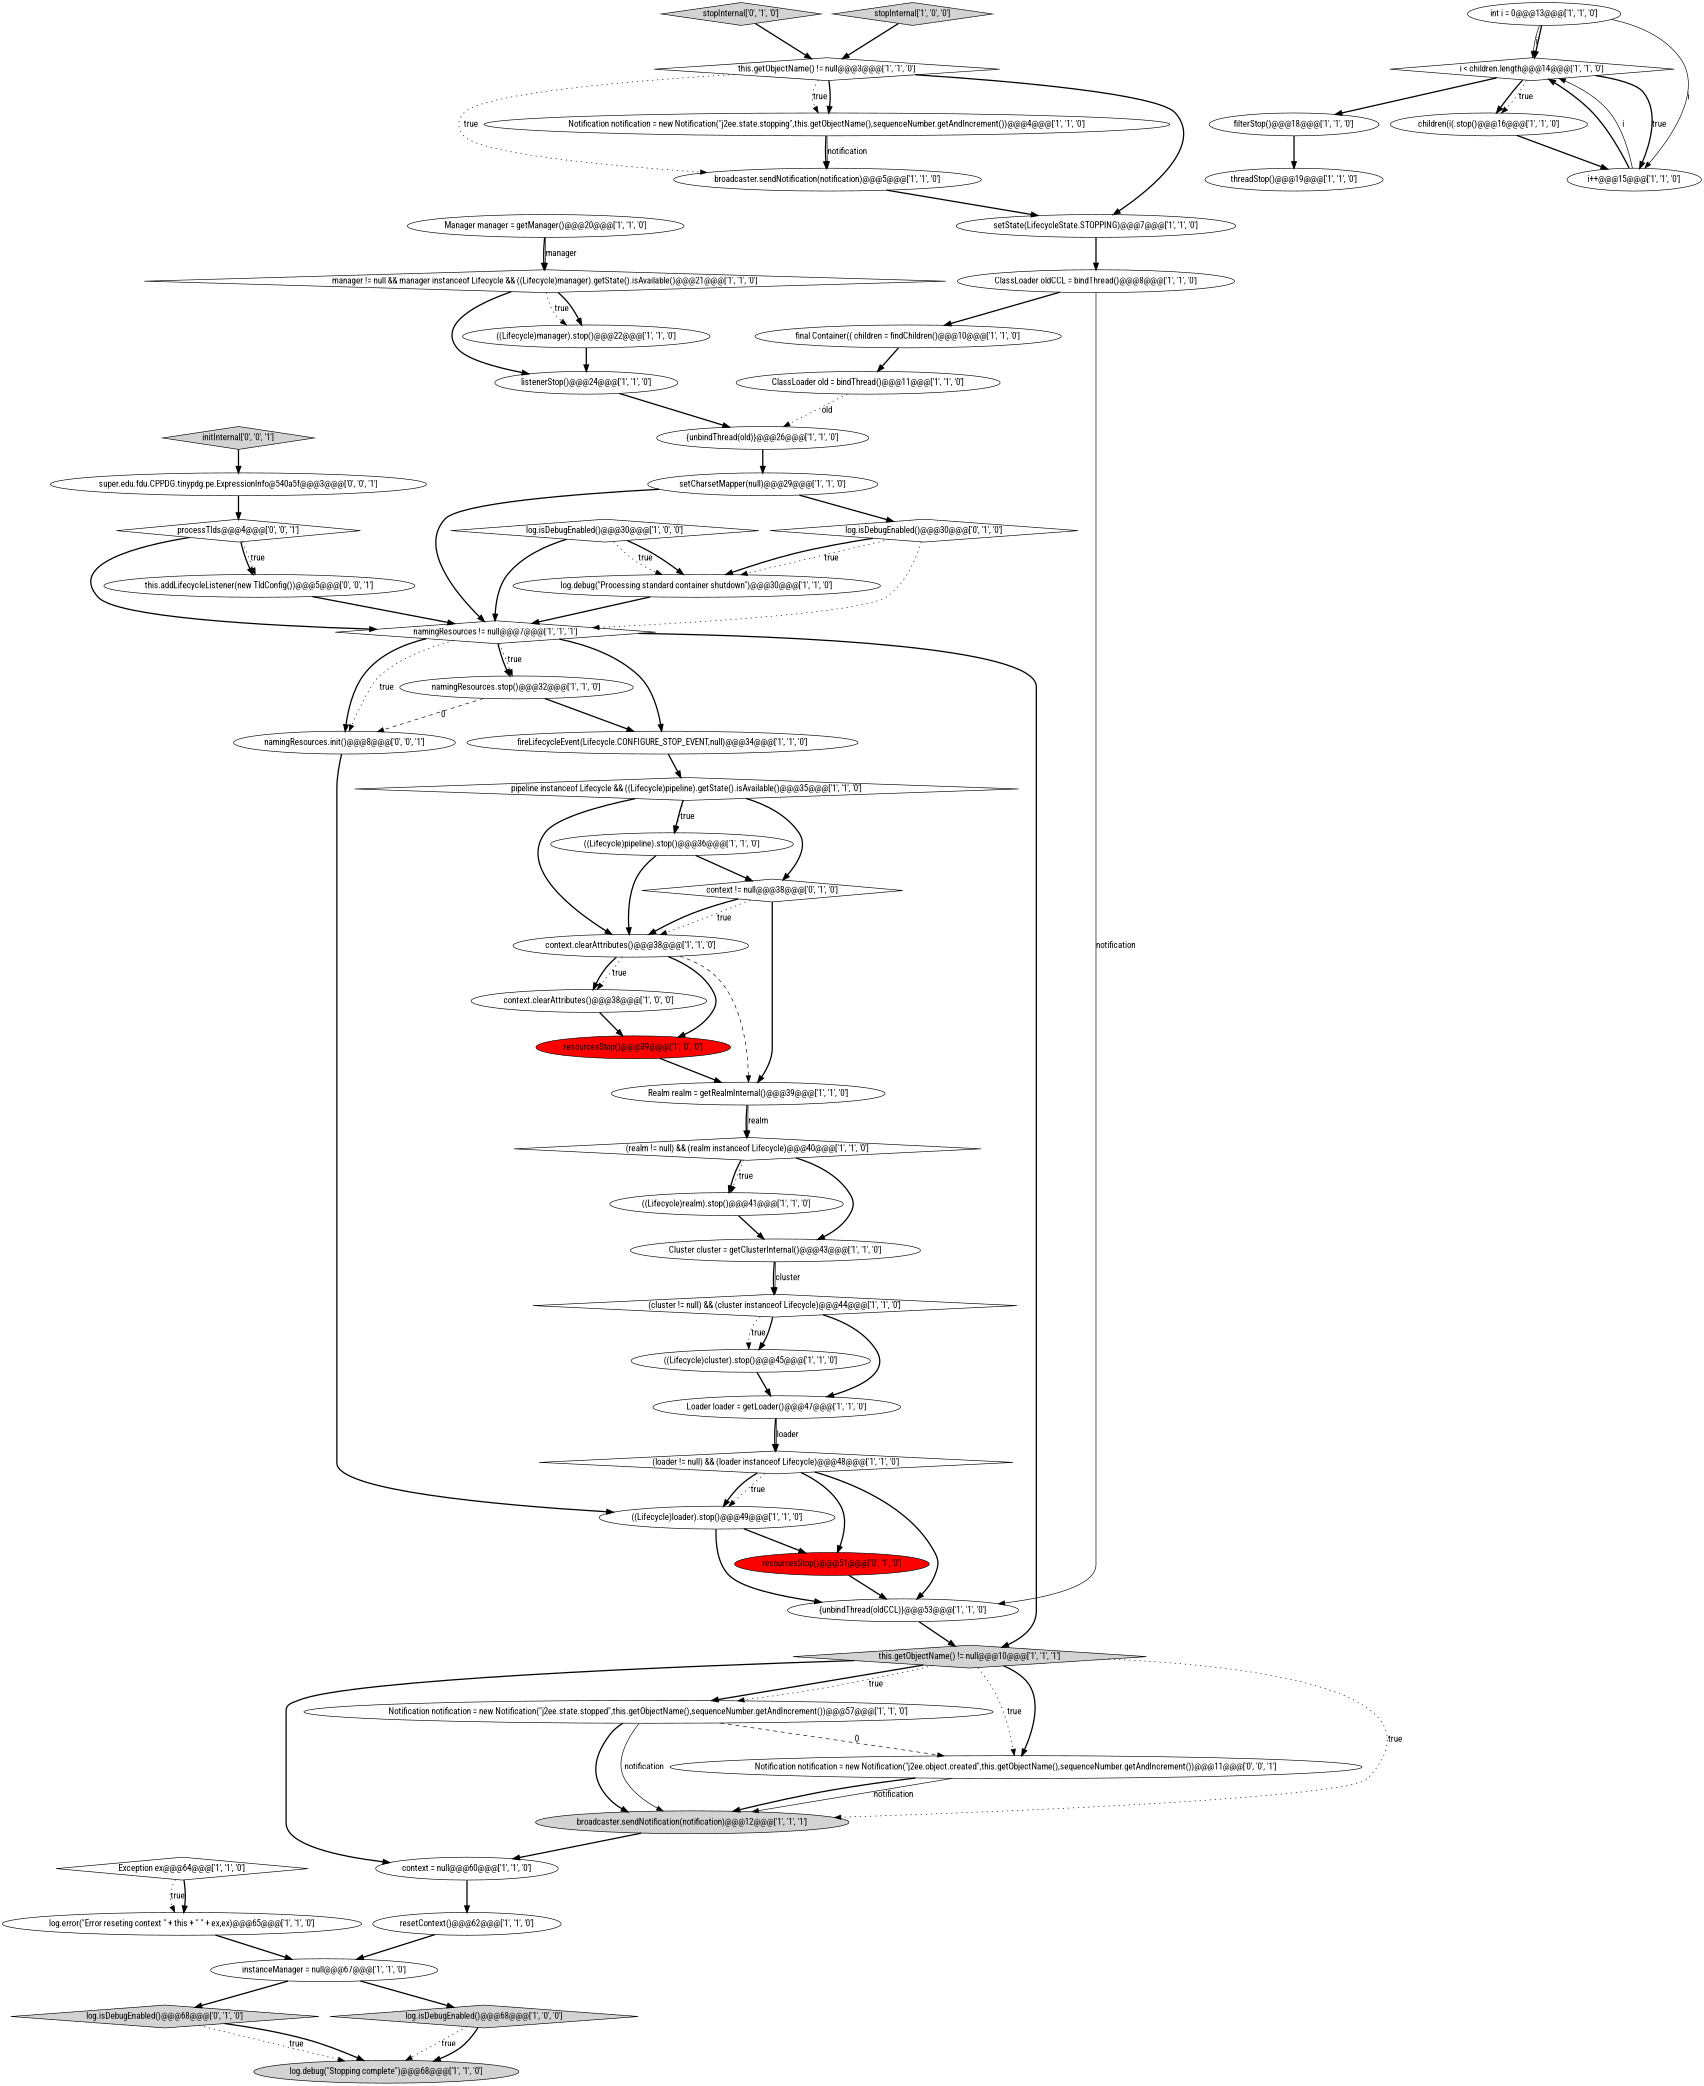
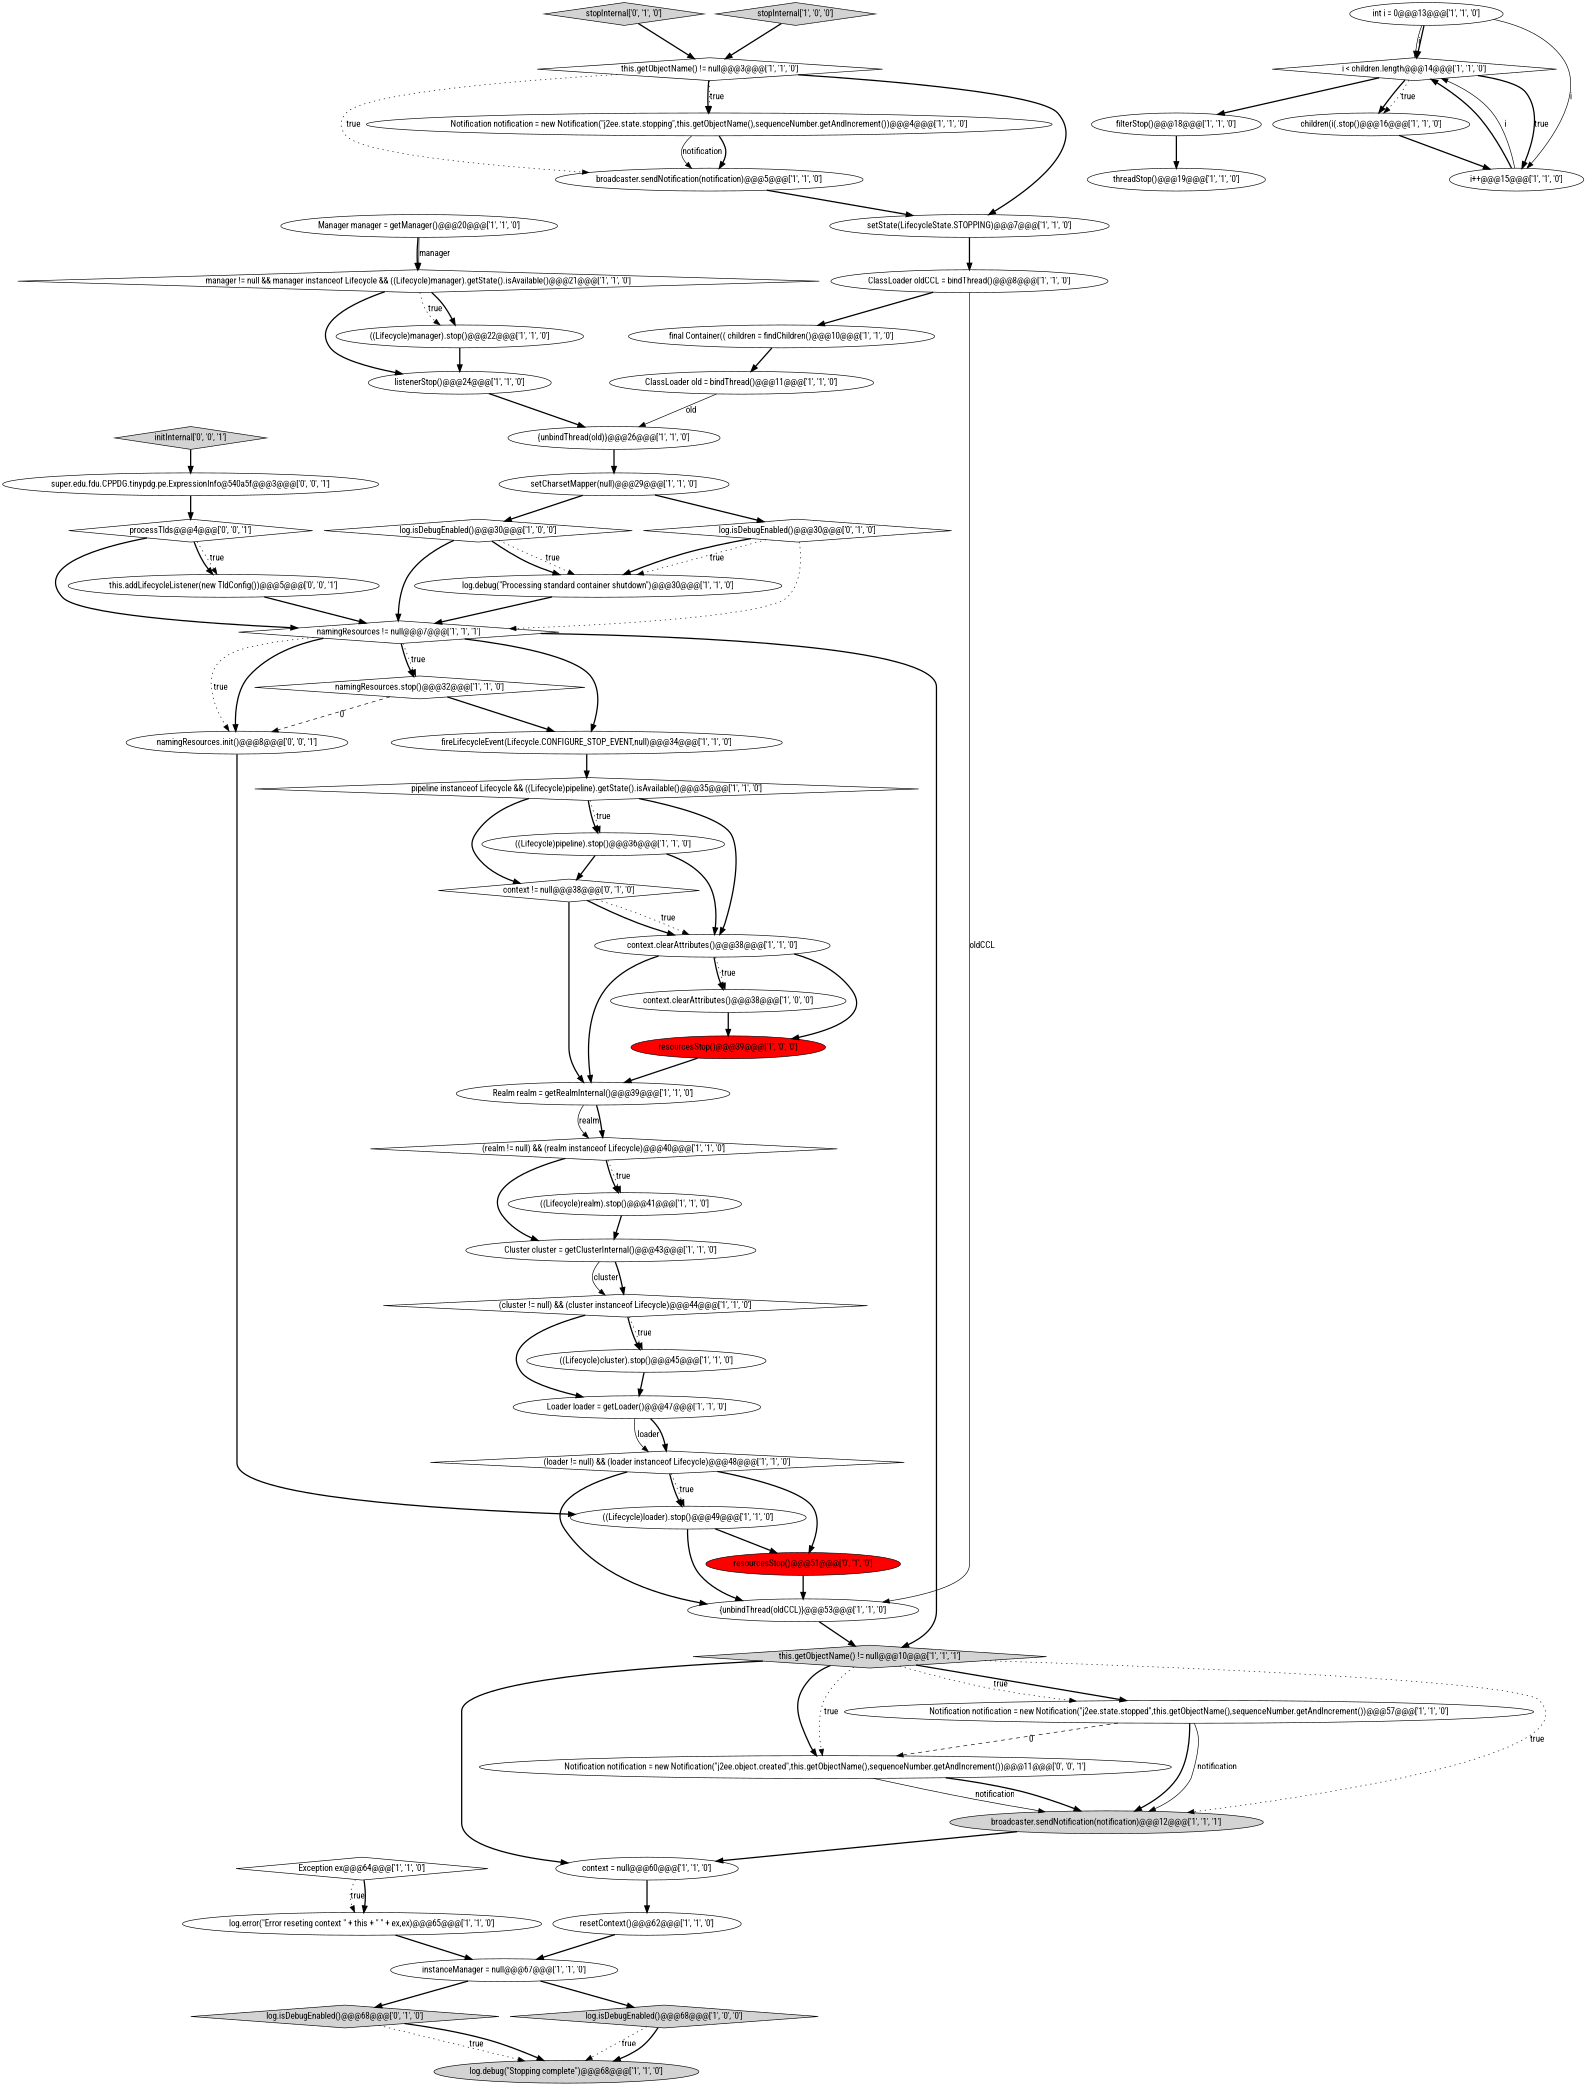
(818, 409) -> (681, 409)
(494, 504) -> (547, 507)
(516, 687) -> (420, 687)
(1116, 946) -> (982, 946)
(734, 1003) -> (599, 1000)
